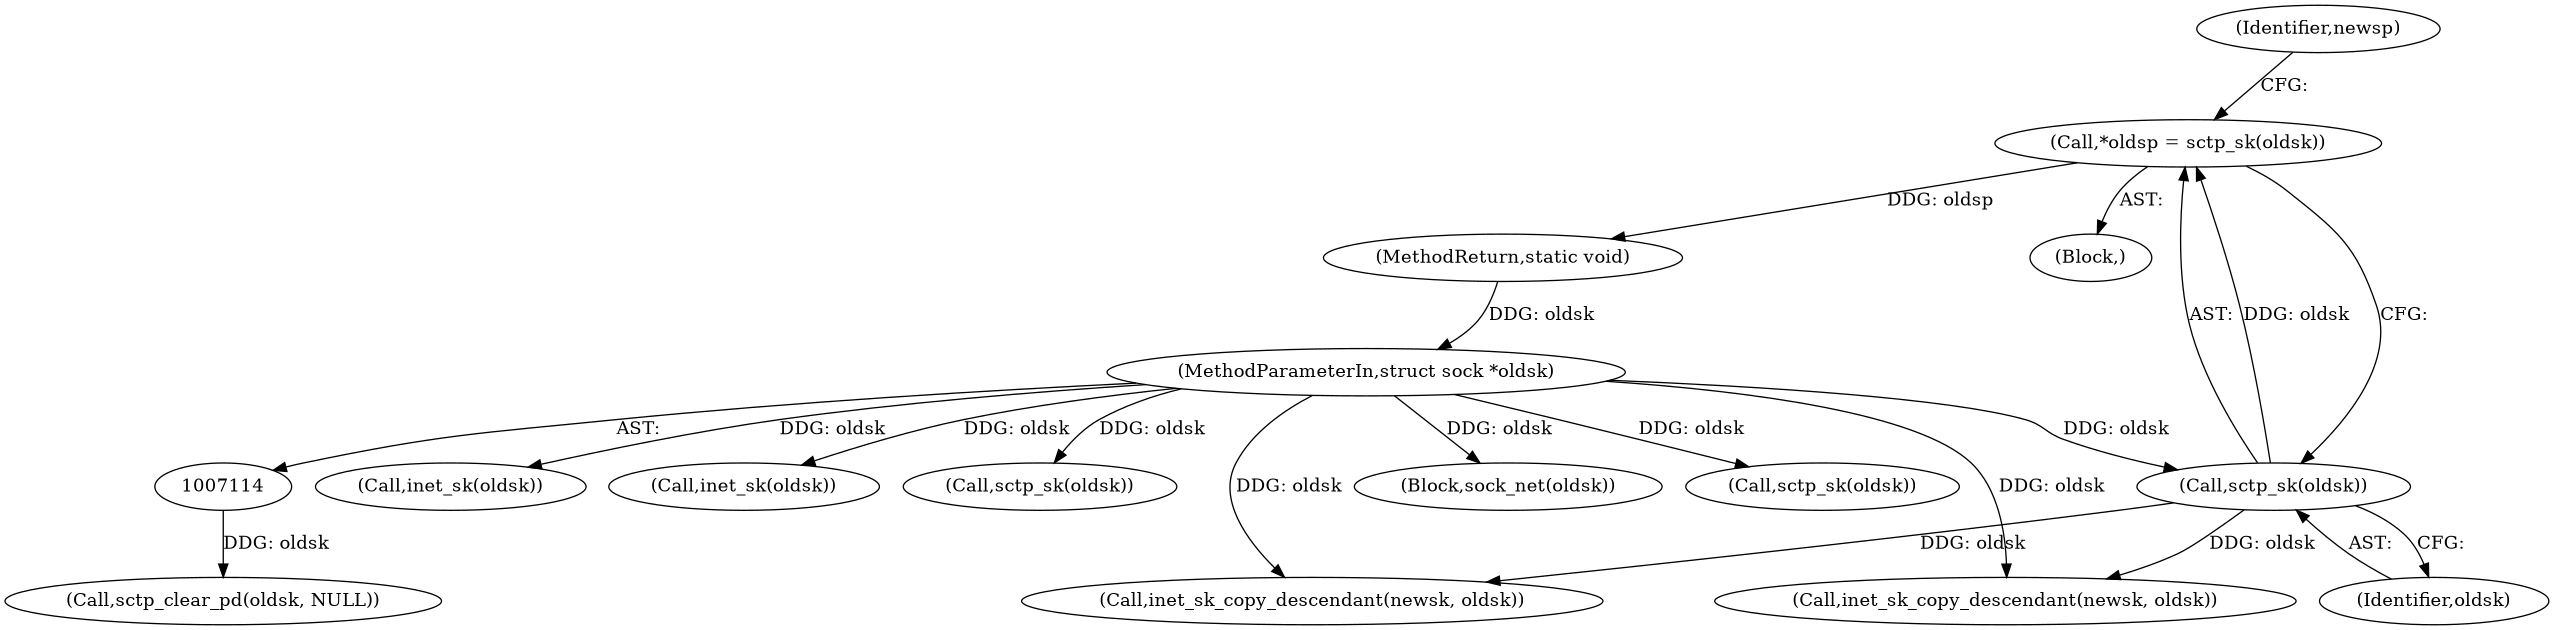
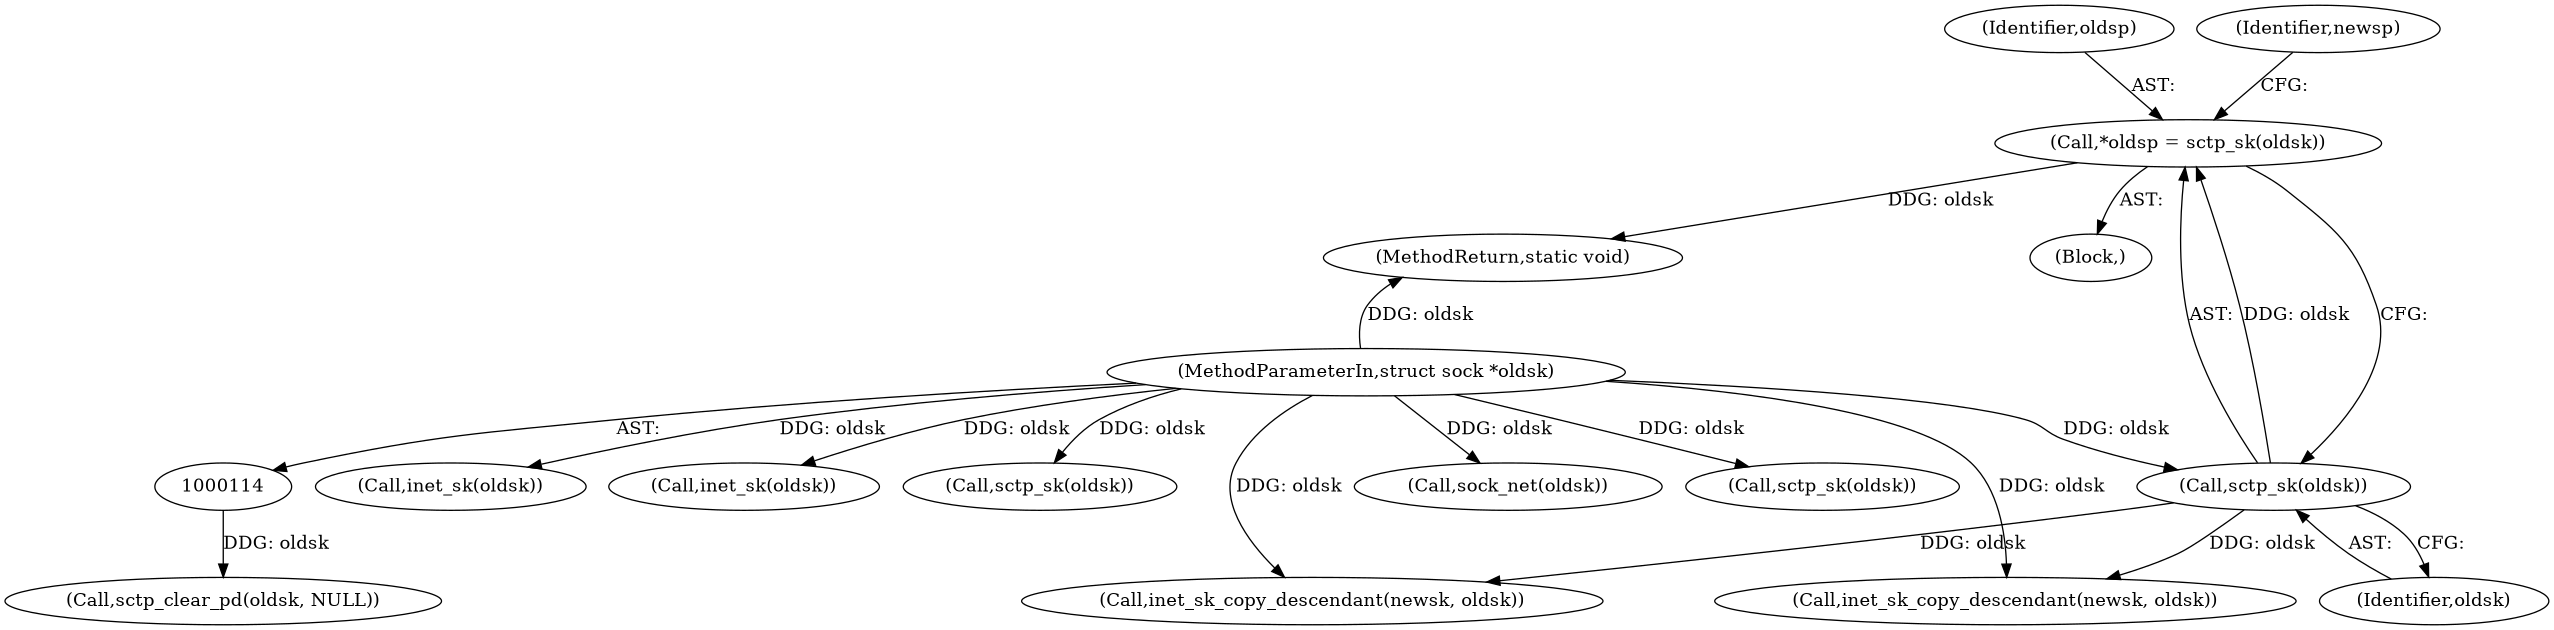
none -> (2059, 29)
(1941, 201) -> (1941, 201)
(1480, 317) -> (1364, 311)
(223, 487) -> (223, 487)
(1508, 487) -> (1508, 487)
